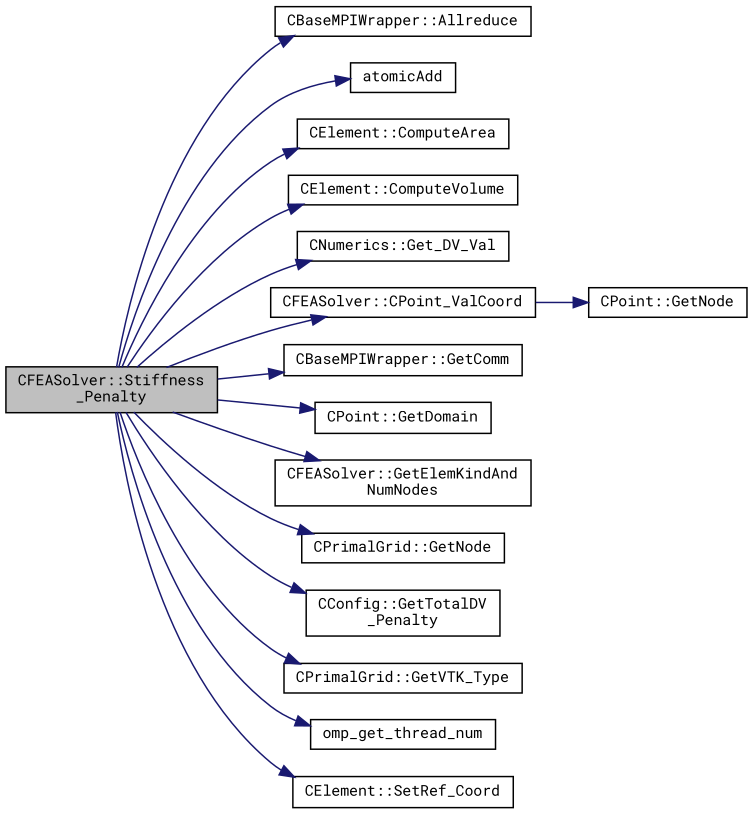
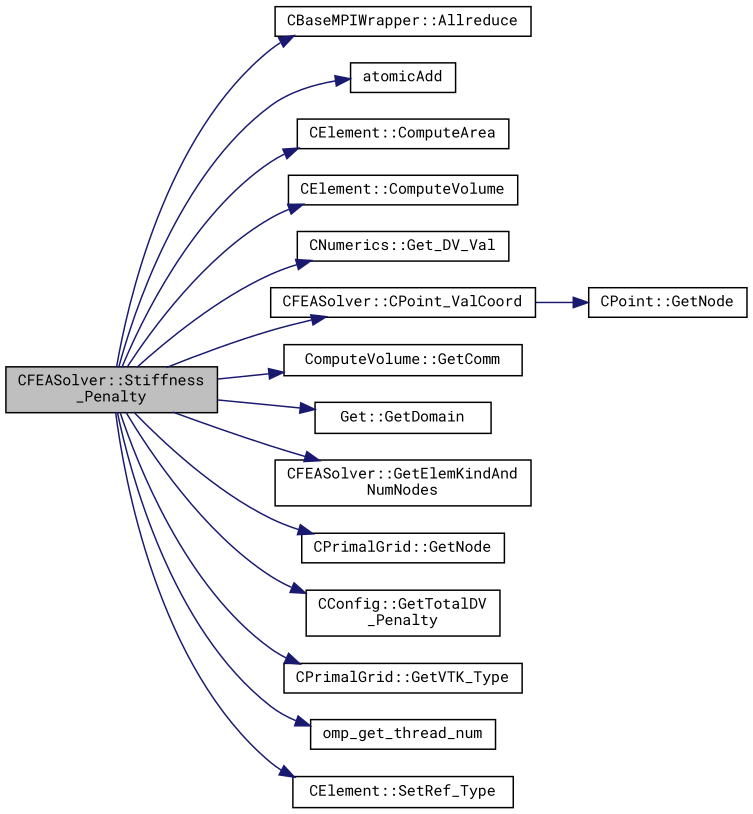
(403, 360) -> (403, 360)
(403, 418) -> (403, 418)
(403, 792) -> (403, 792)
